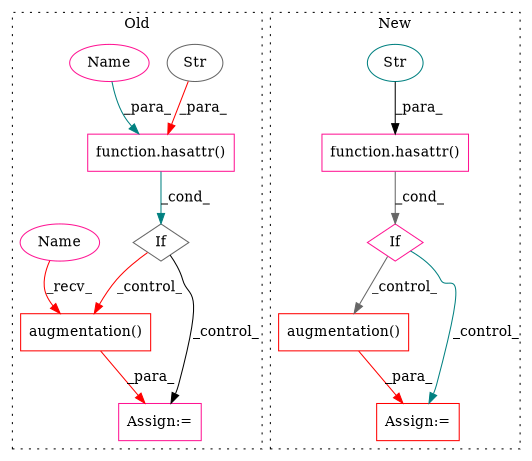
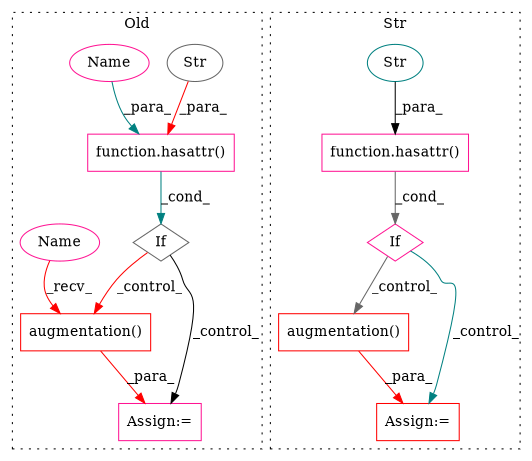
(395, 24) -> (395, 24)
